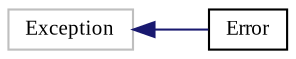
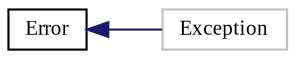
(182, 30) -> (135, 30)
